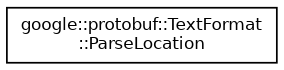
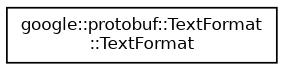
(142, 35) -> (142, 35)
